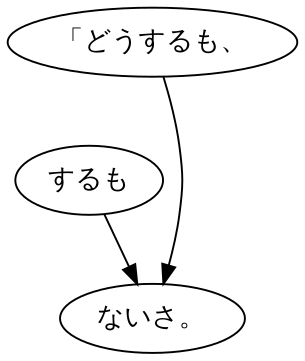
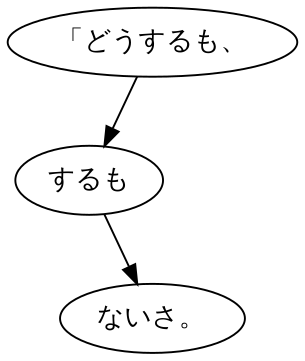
(182, 171) -> (125, 102)
